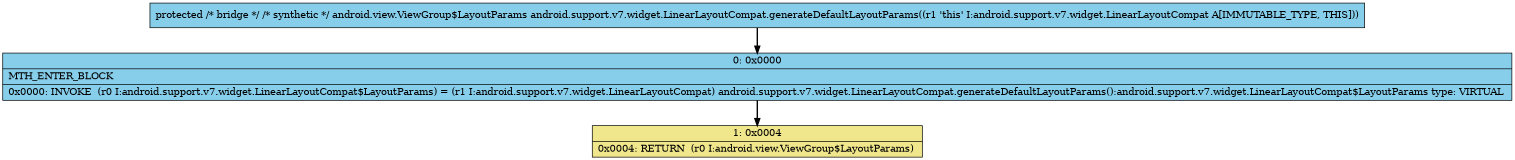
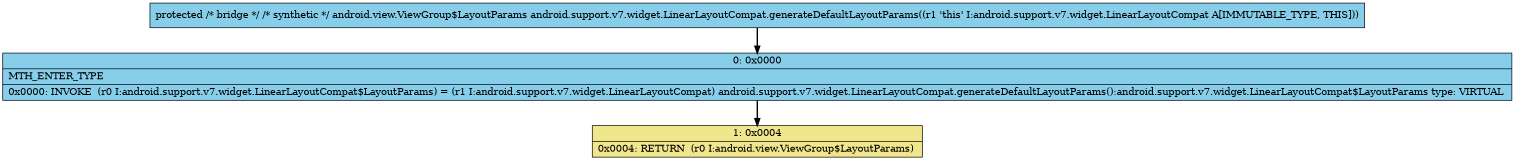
(61, 76) -> (56, 76)
